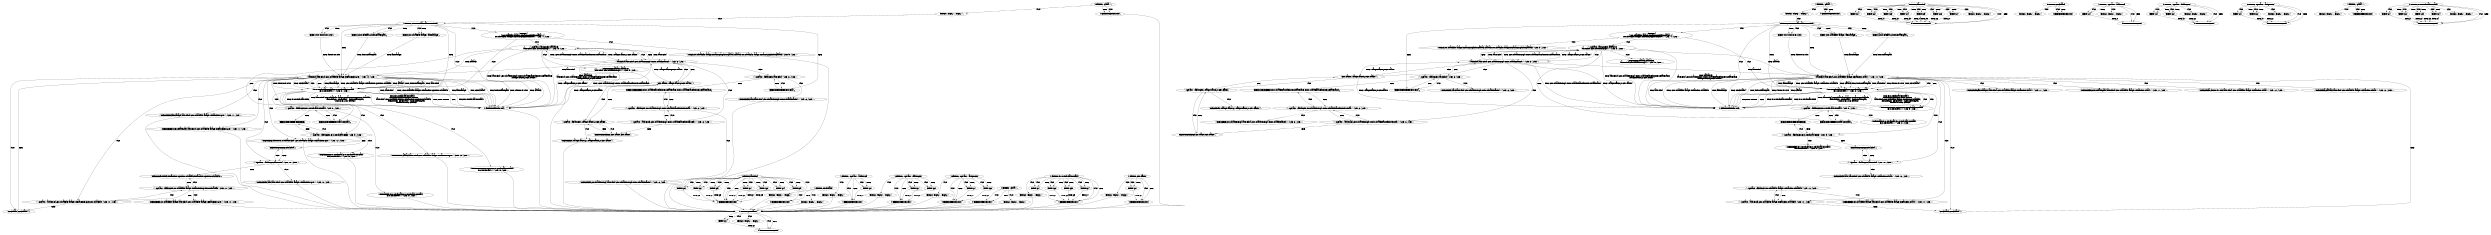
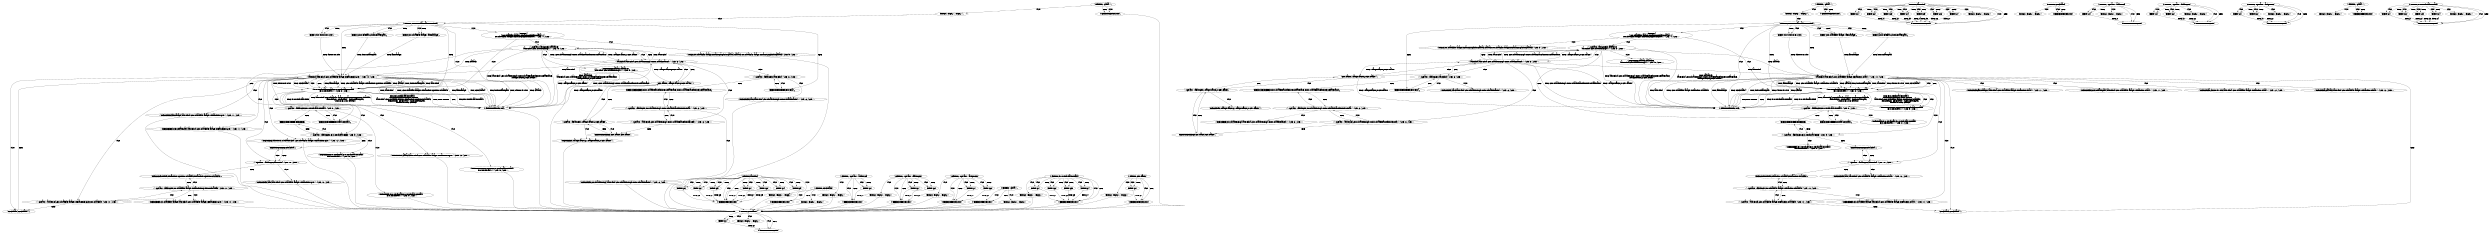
none -> (1782, 176)
